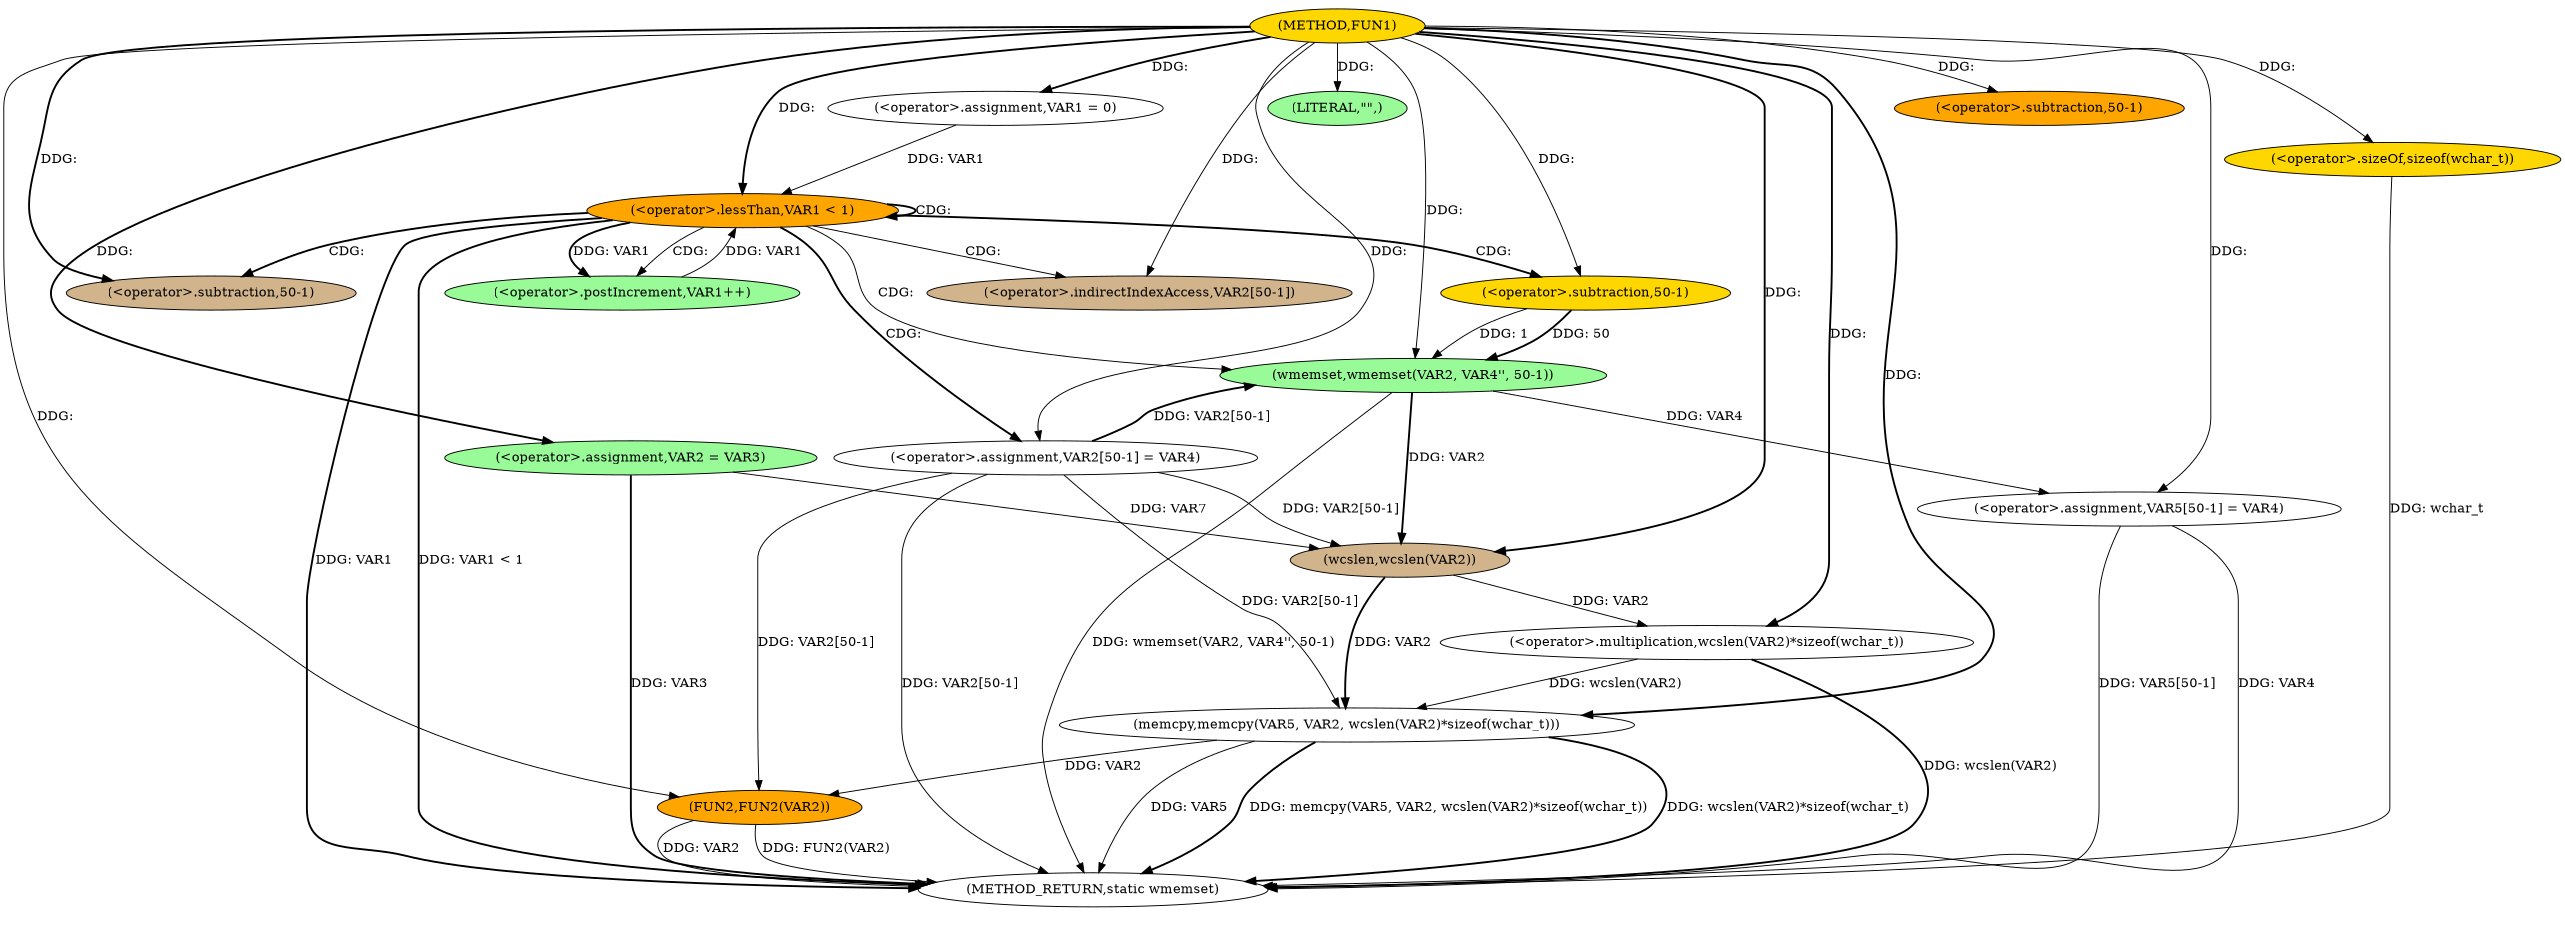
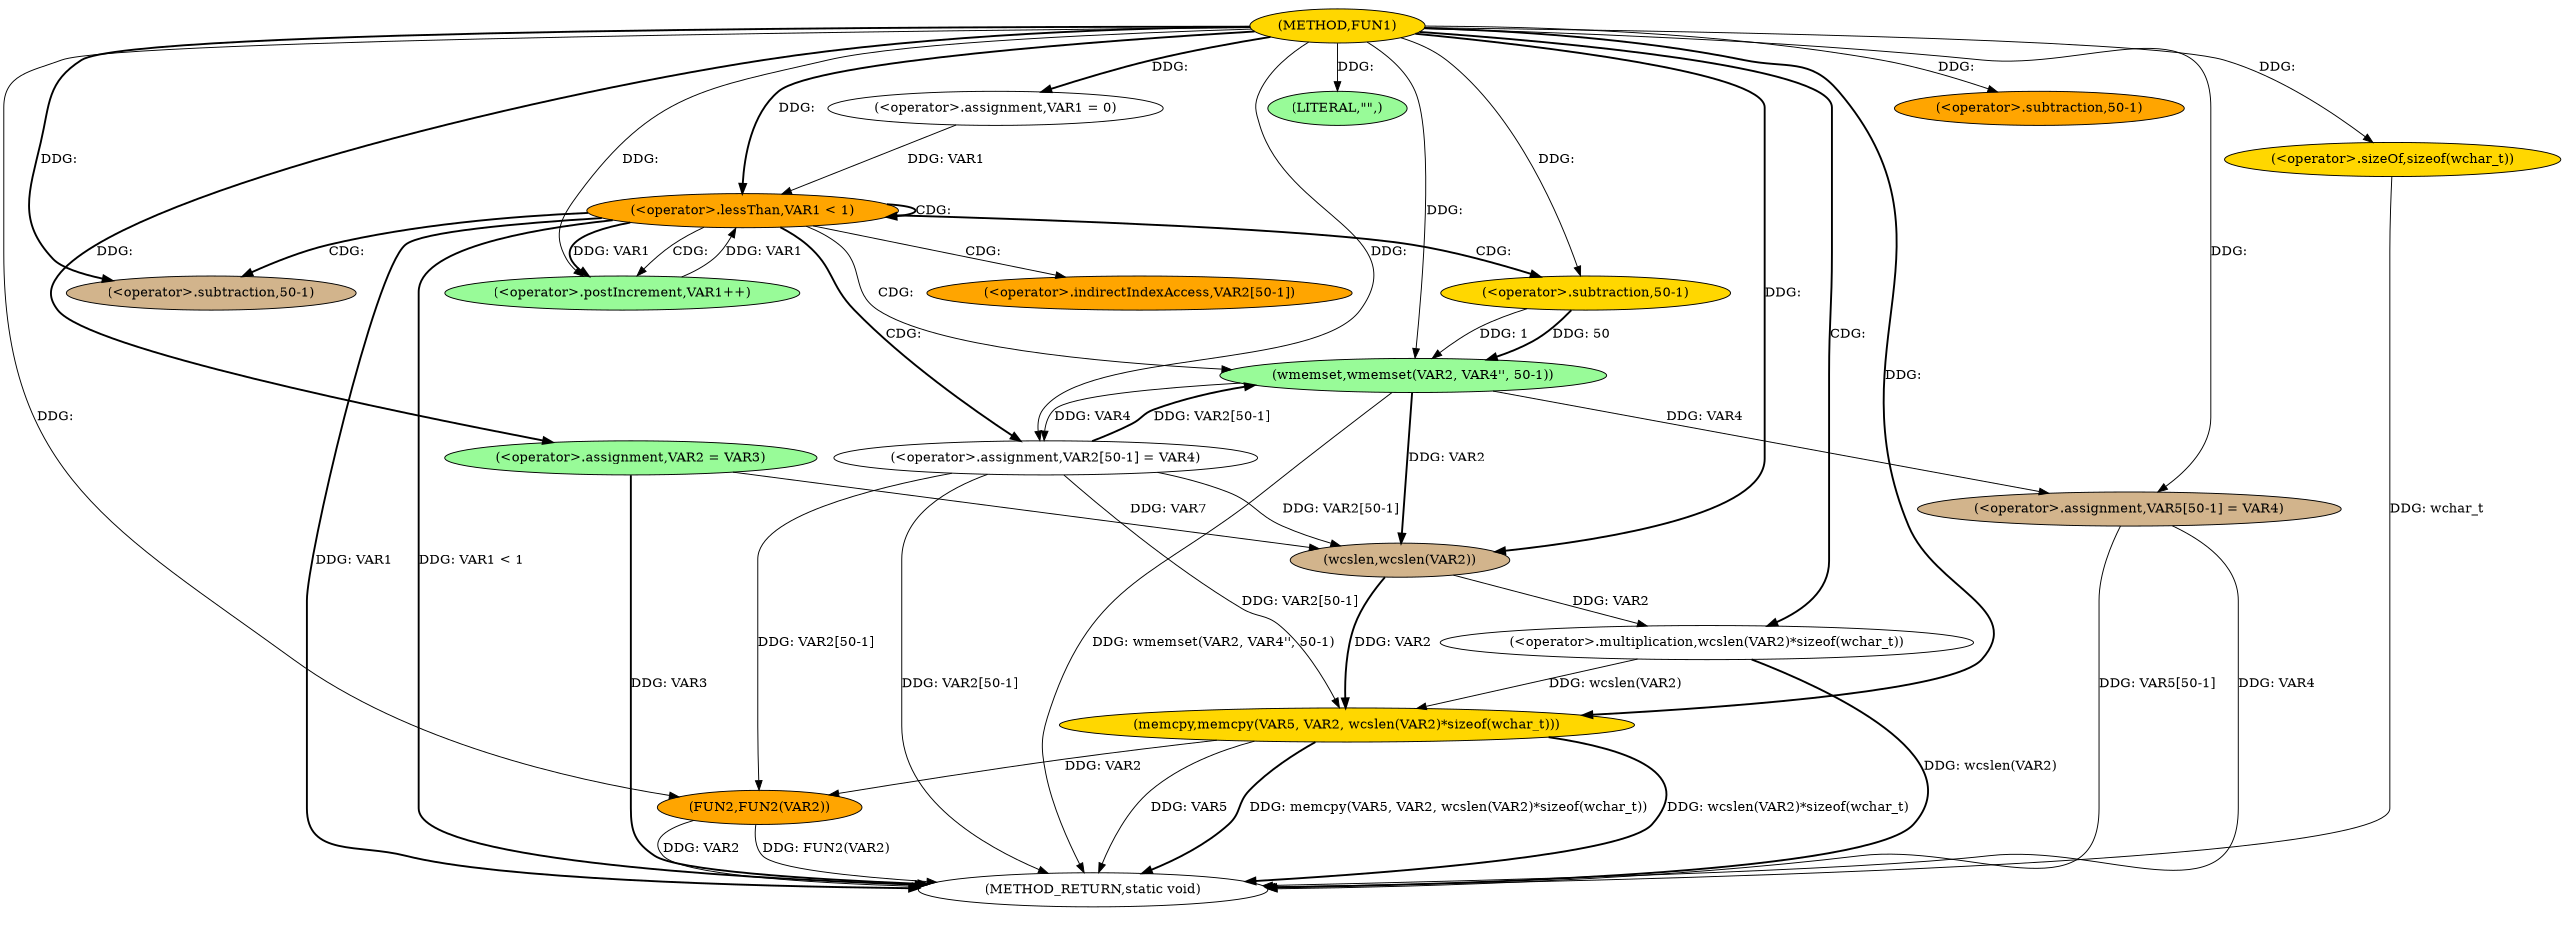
(1220, 145) -> (851, 56)
(1140, 293) -> (1140, 293)
(1850, 334) -> (1850, 334)
none -> (1134, 392)
(2129, 509) -> (2129, 509)
(1347, 725) -> (1347, 725)
(1093, 890) -> (1093, 890)
